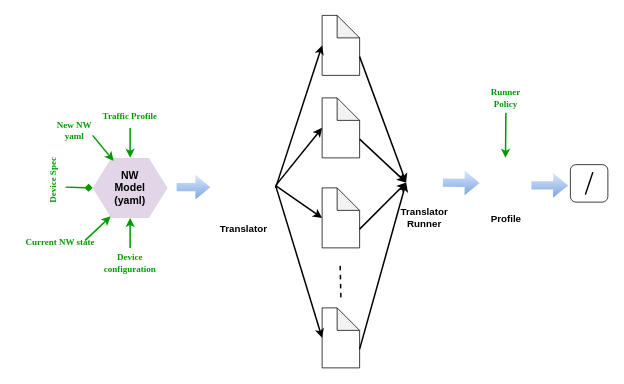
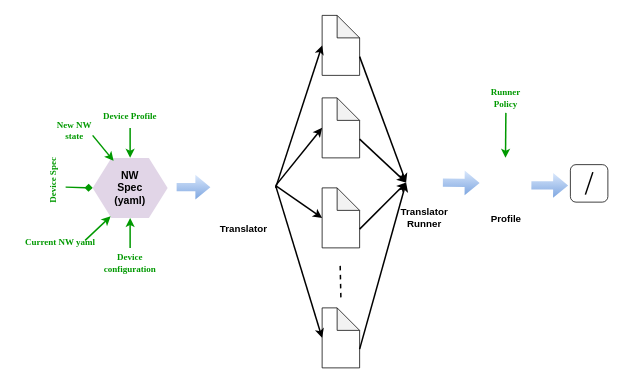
(130, 117) -> (130, 117)
(75, 130) -> (75, 130)
(130, 188) -> (130, 188)
(60, 242) -> (60, 242)
